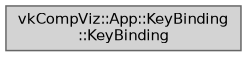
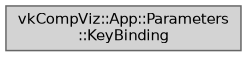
(123, 28) -> (123, 28)
